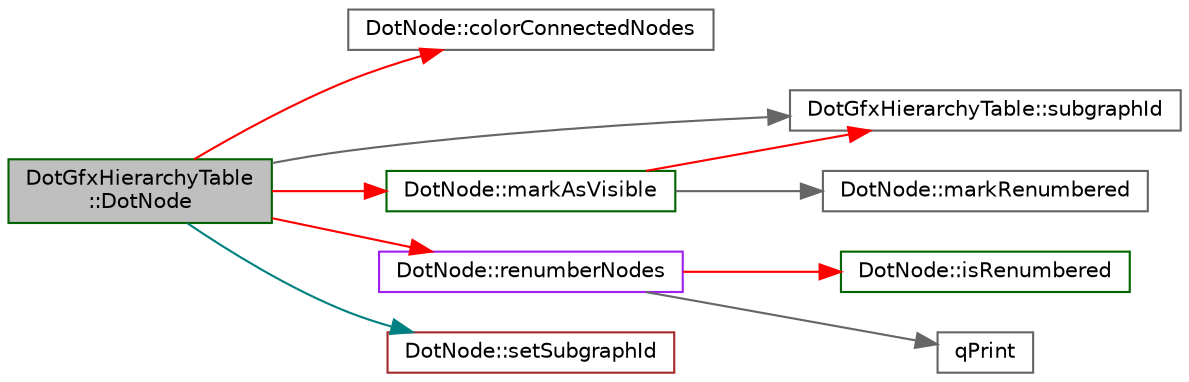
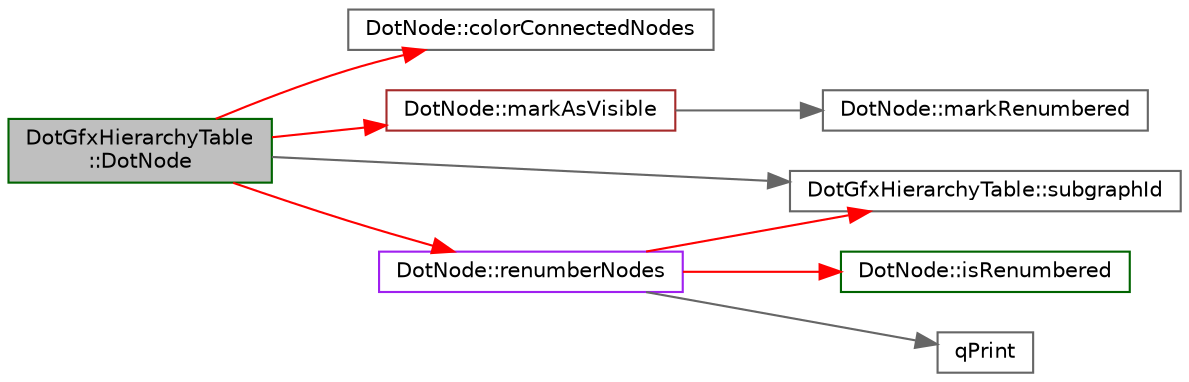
(747, 153) -> (747, 233)
(531, 191) -> (531, 110)
(531, 353) -> none
